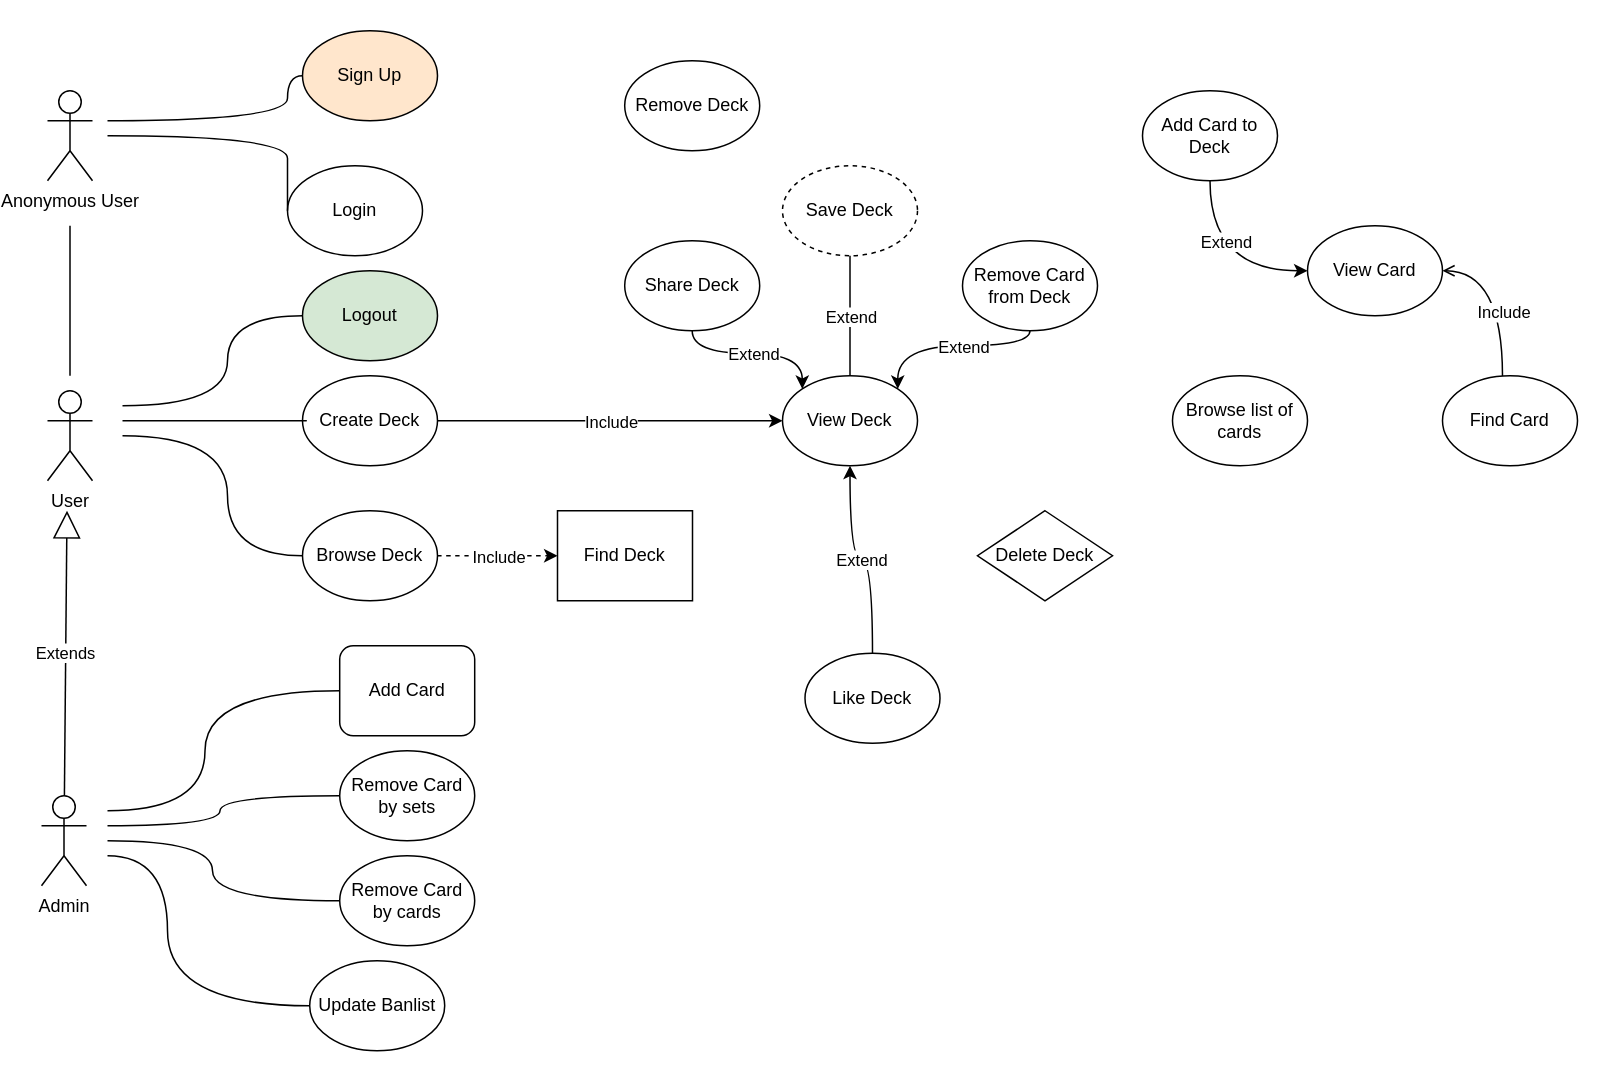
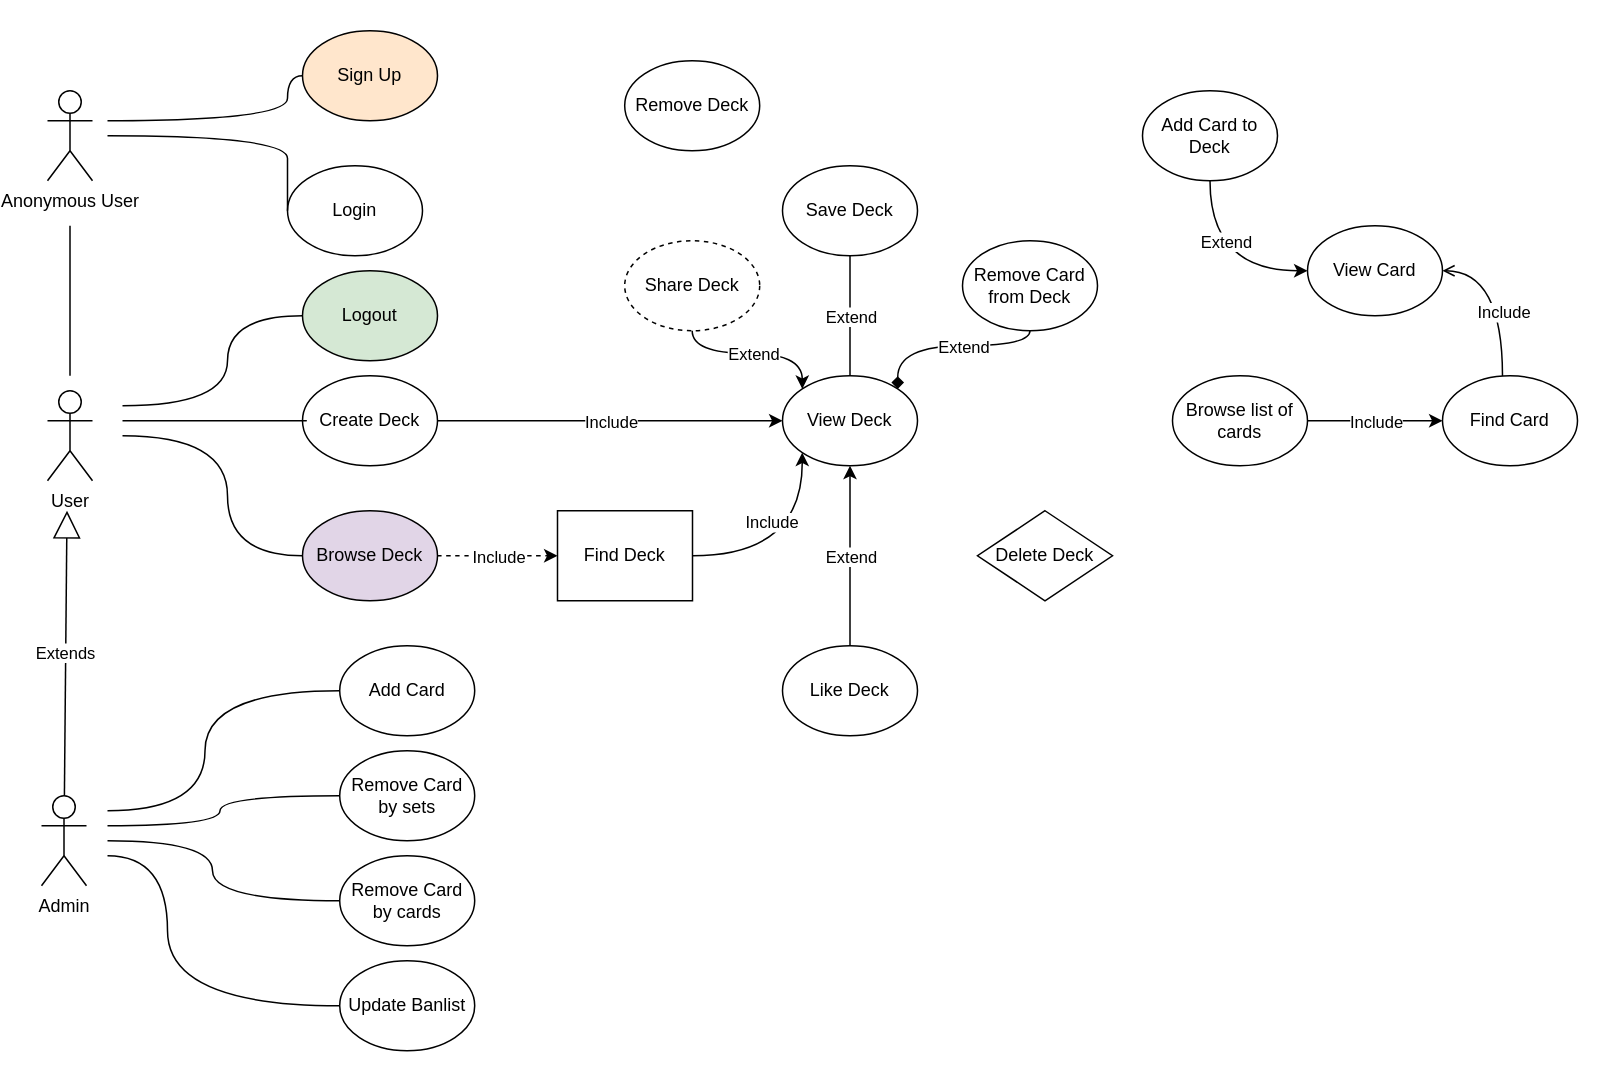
(850, 211) -> (850, 211)
(692, 286) -> (692, 286)
(903, 362) -> (904, 361)
none -> (1371, 421)
none -> (771, 535)
(370, 556) -> (370, 556)
(407, 691) -> (407, 691)
(872, 698) -> (850, 691)
(377, 1006) -> (407, 1006)
